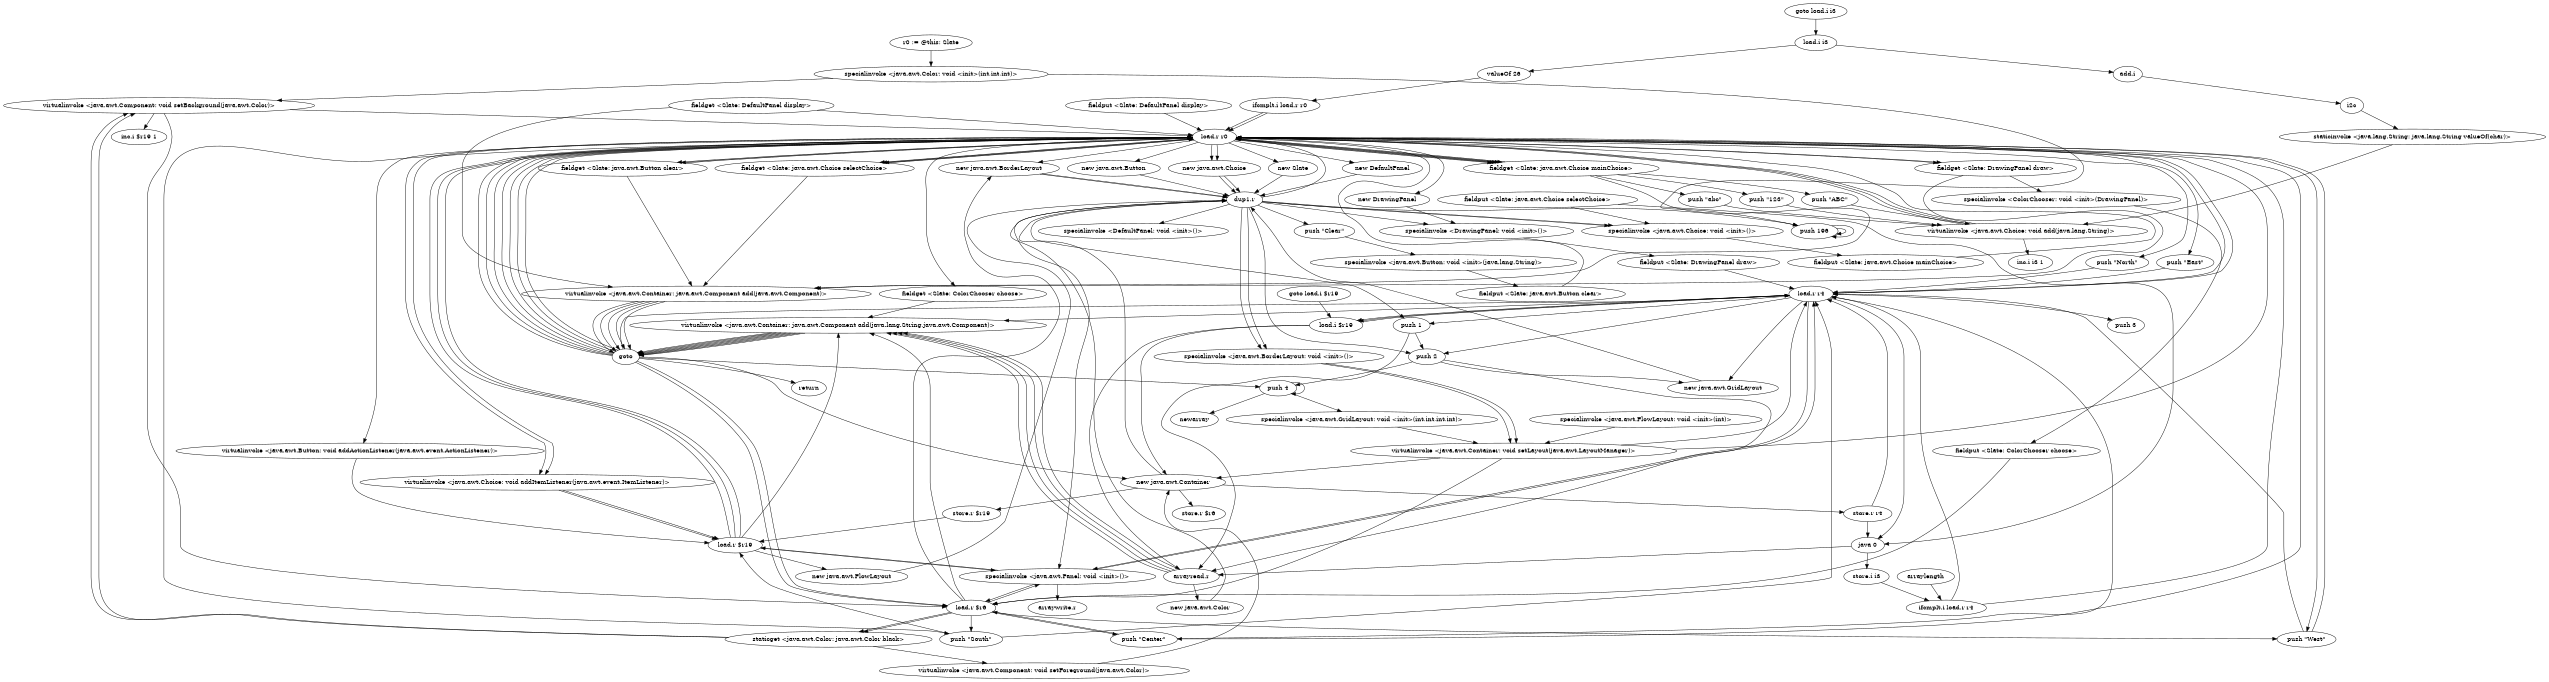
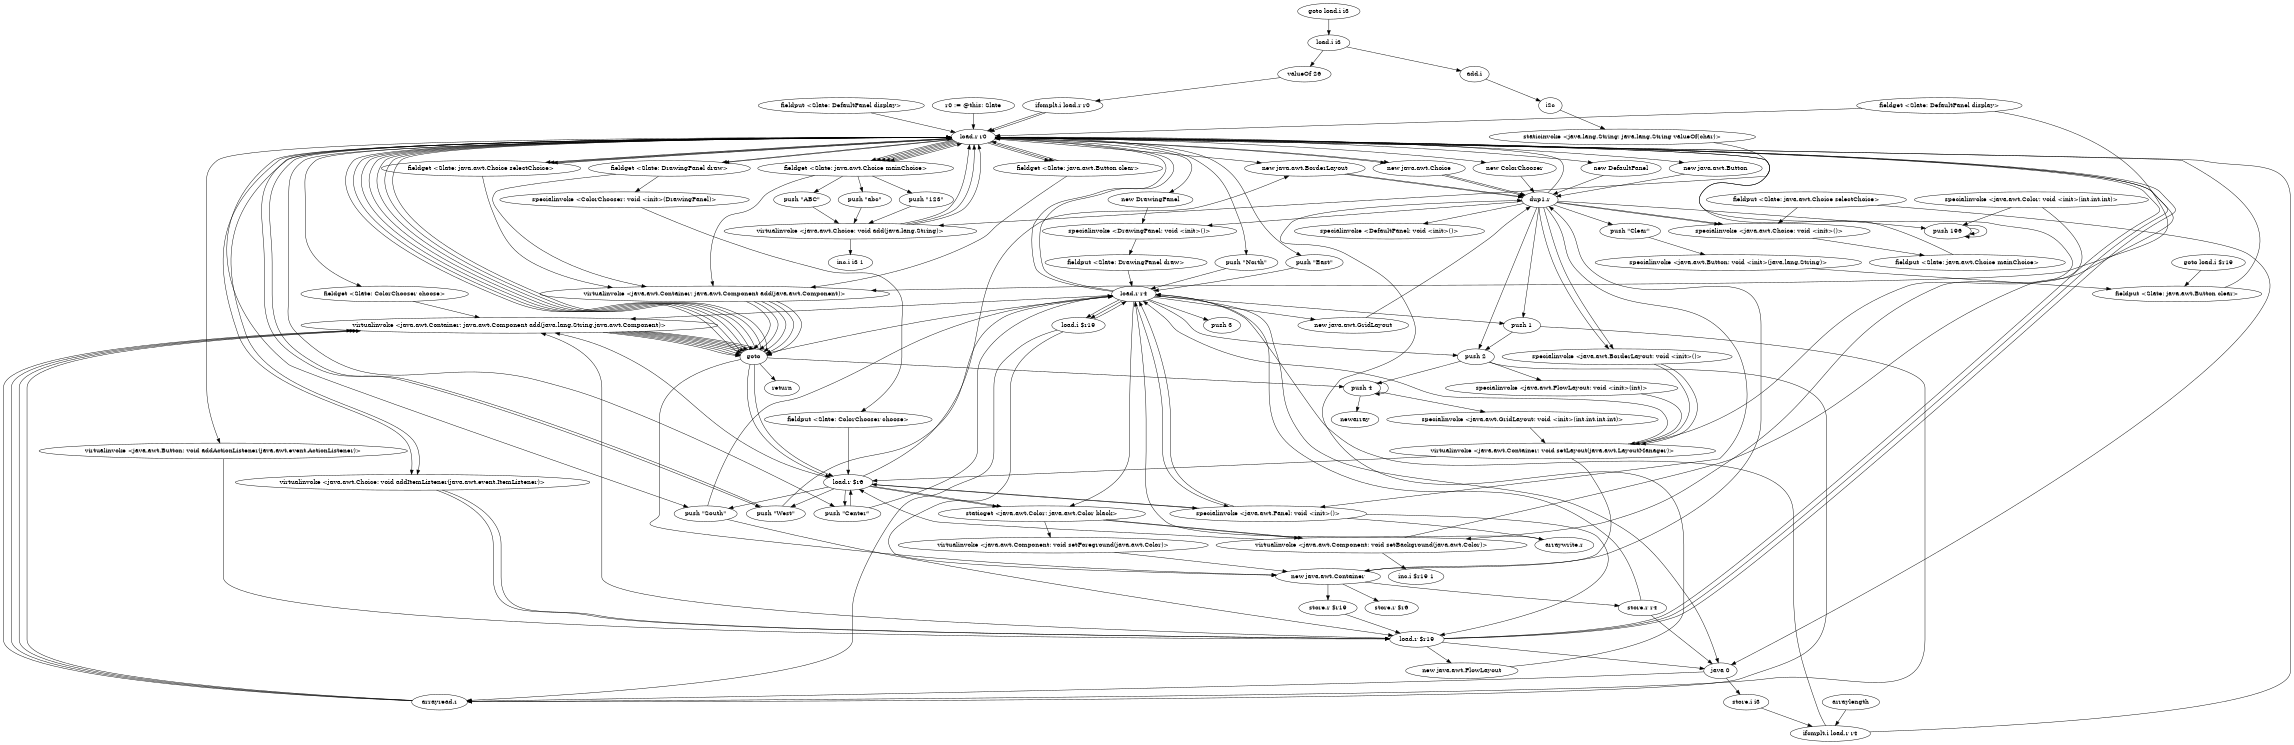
(931, 56) -> (973, 119)
(1293, 168) -> (1515, 168)
(1324, 308) -> (2194, 277)
(1559, 376) -> (1513, 370)
none -> (1130, 417)
none -> (1303, 536)
(876, 559) -> (1571, 655)
(1200, 608) -> none
